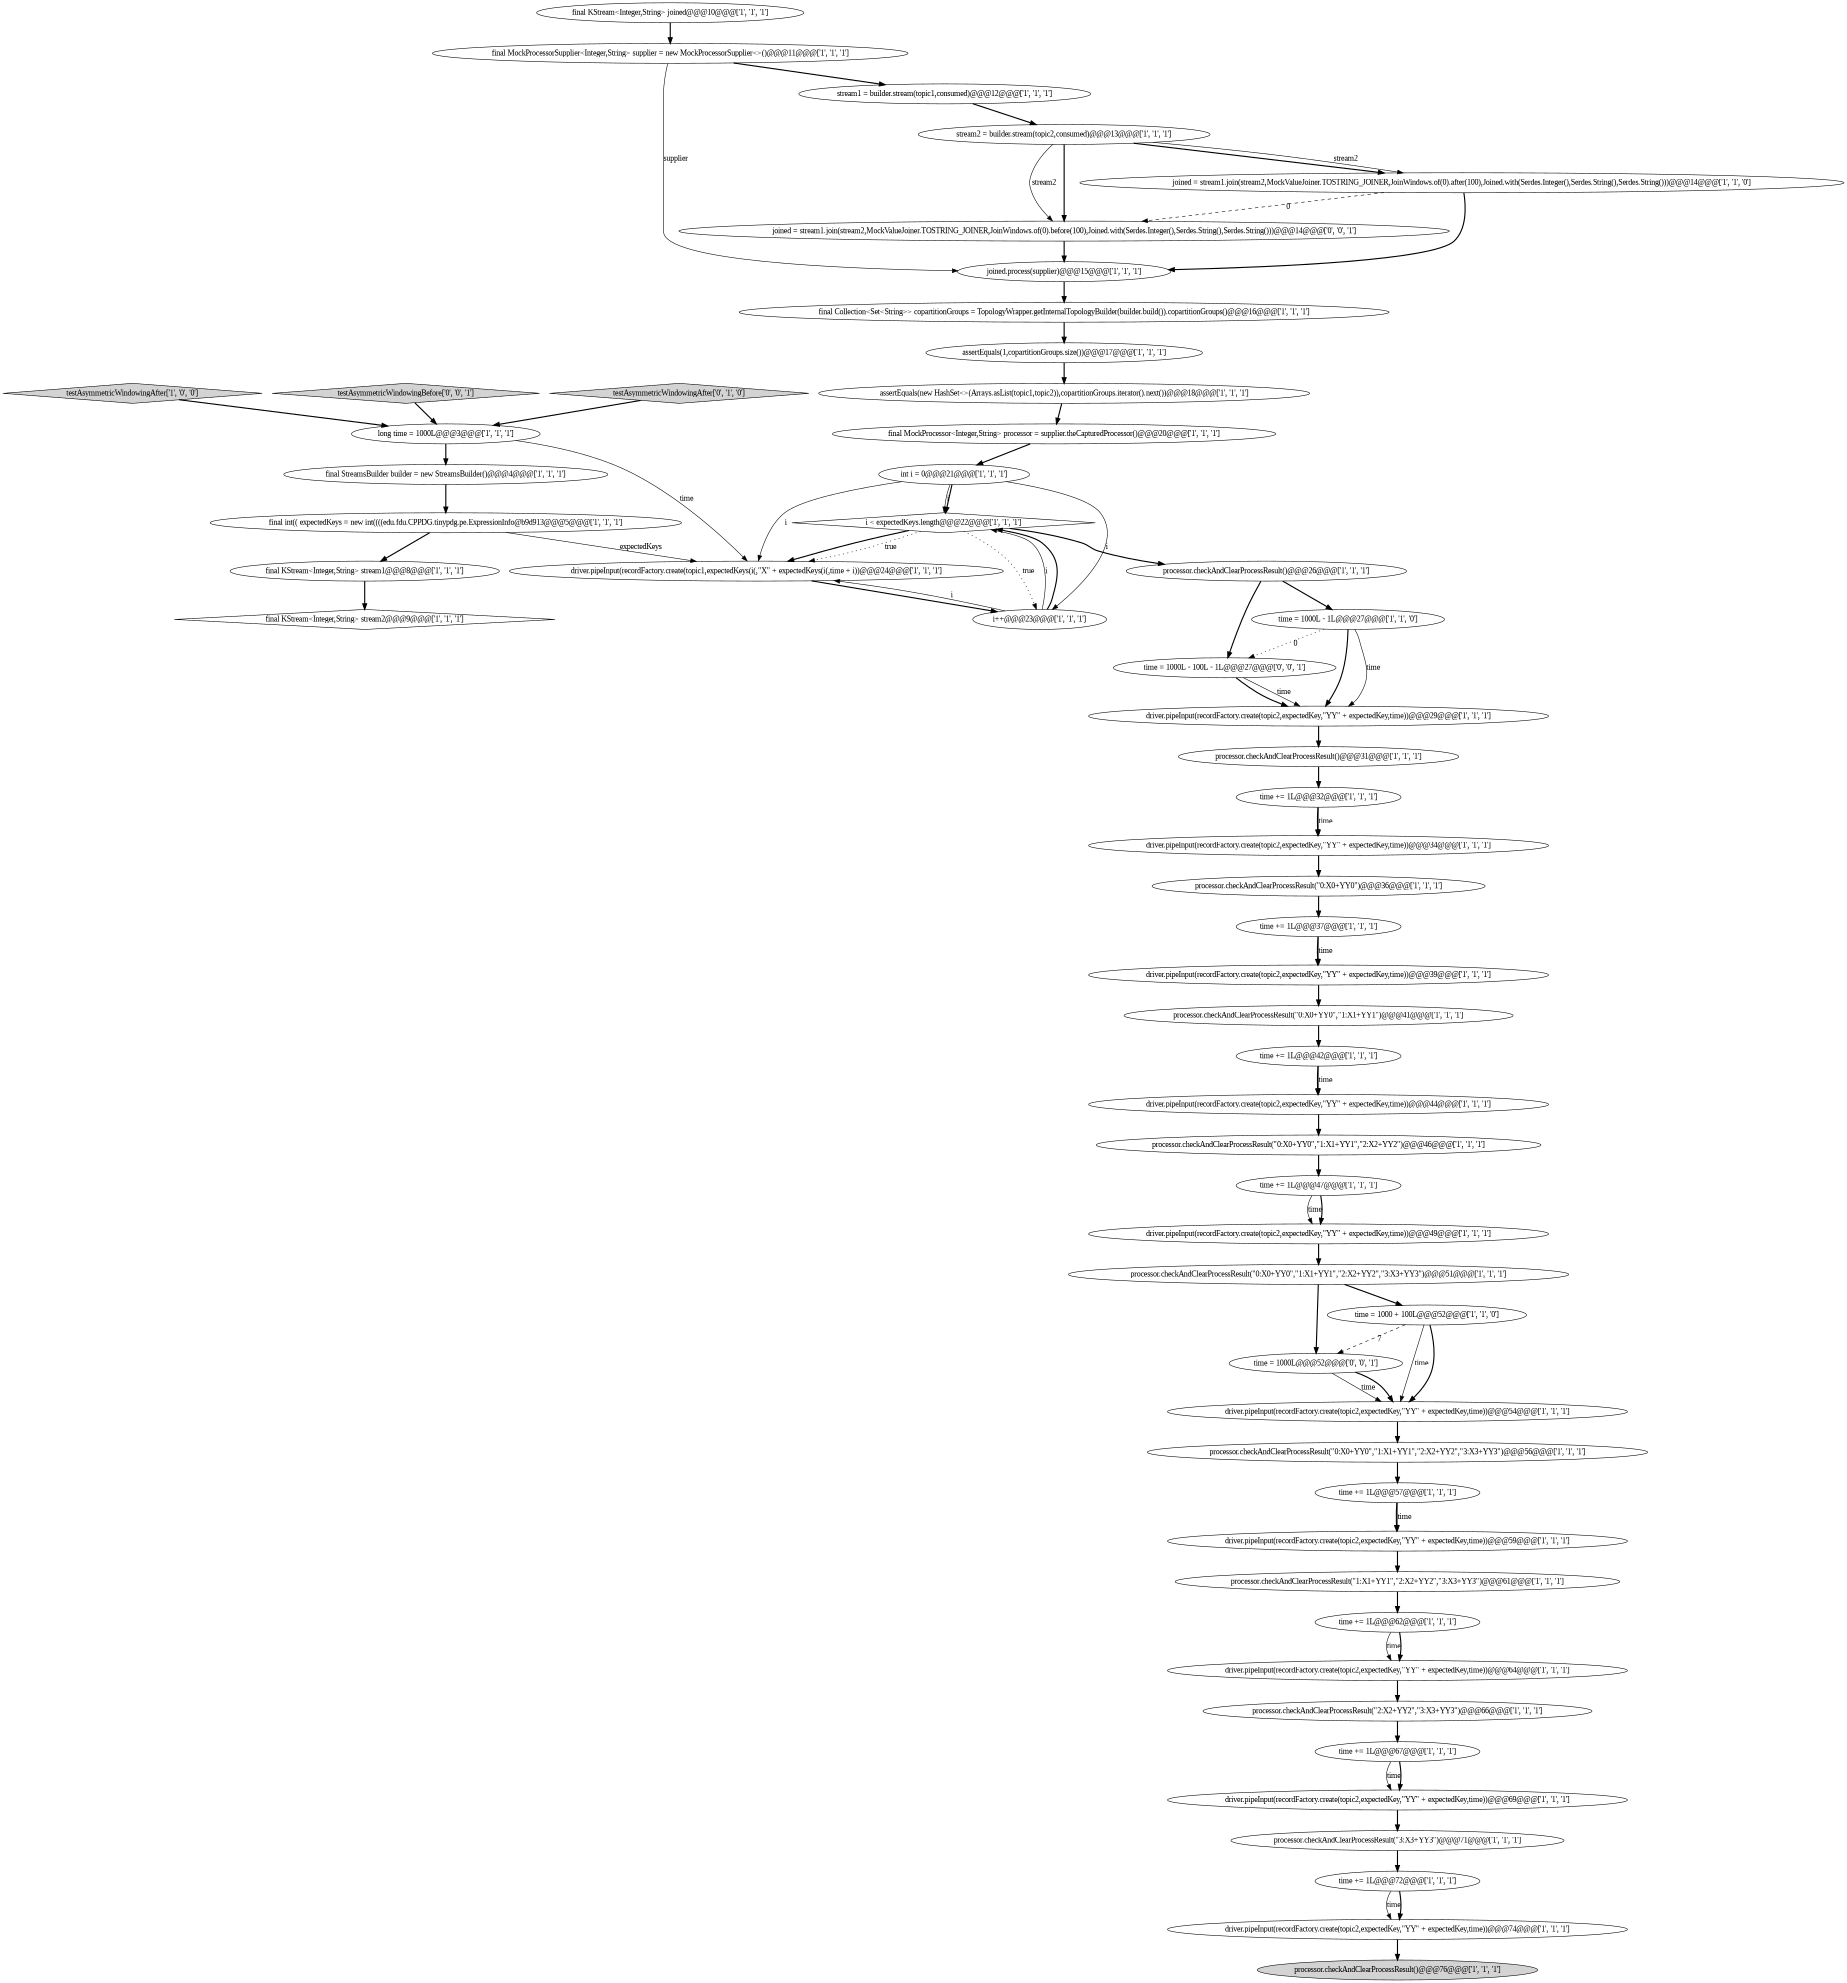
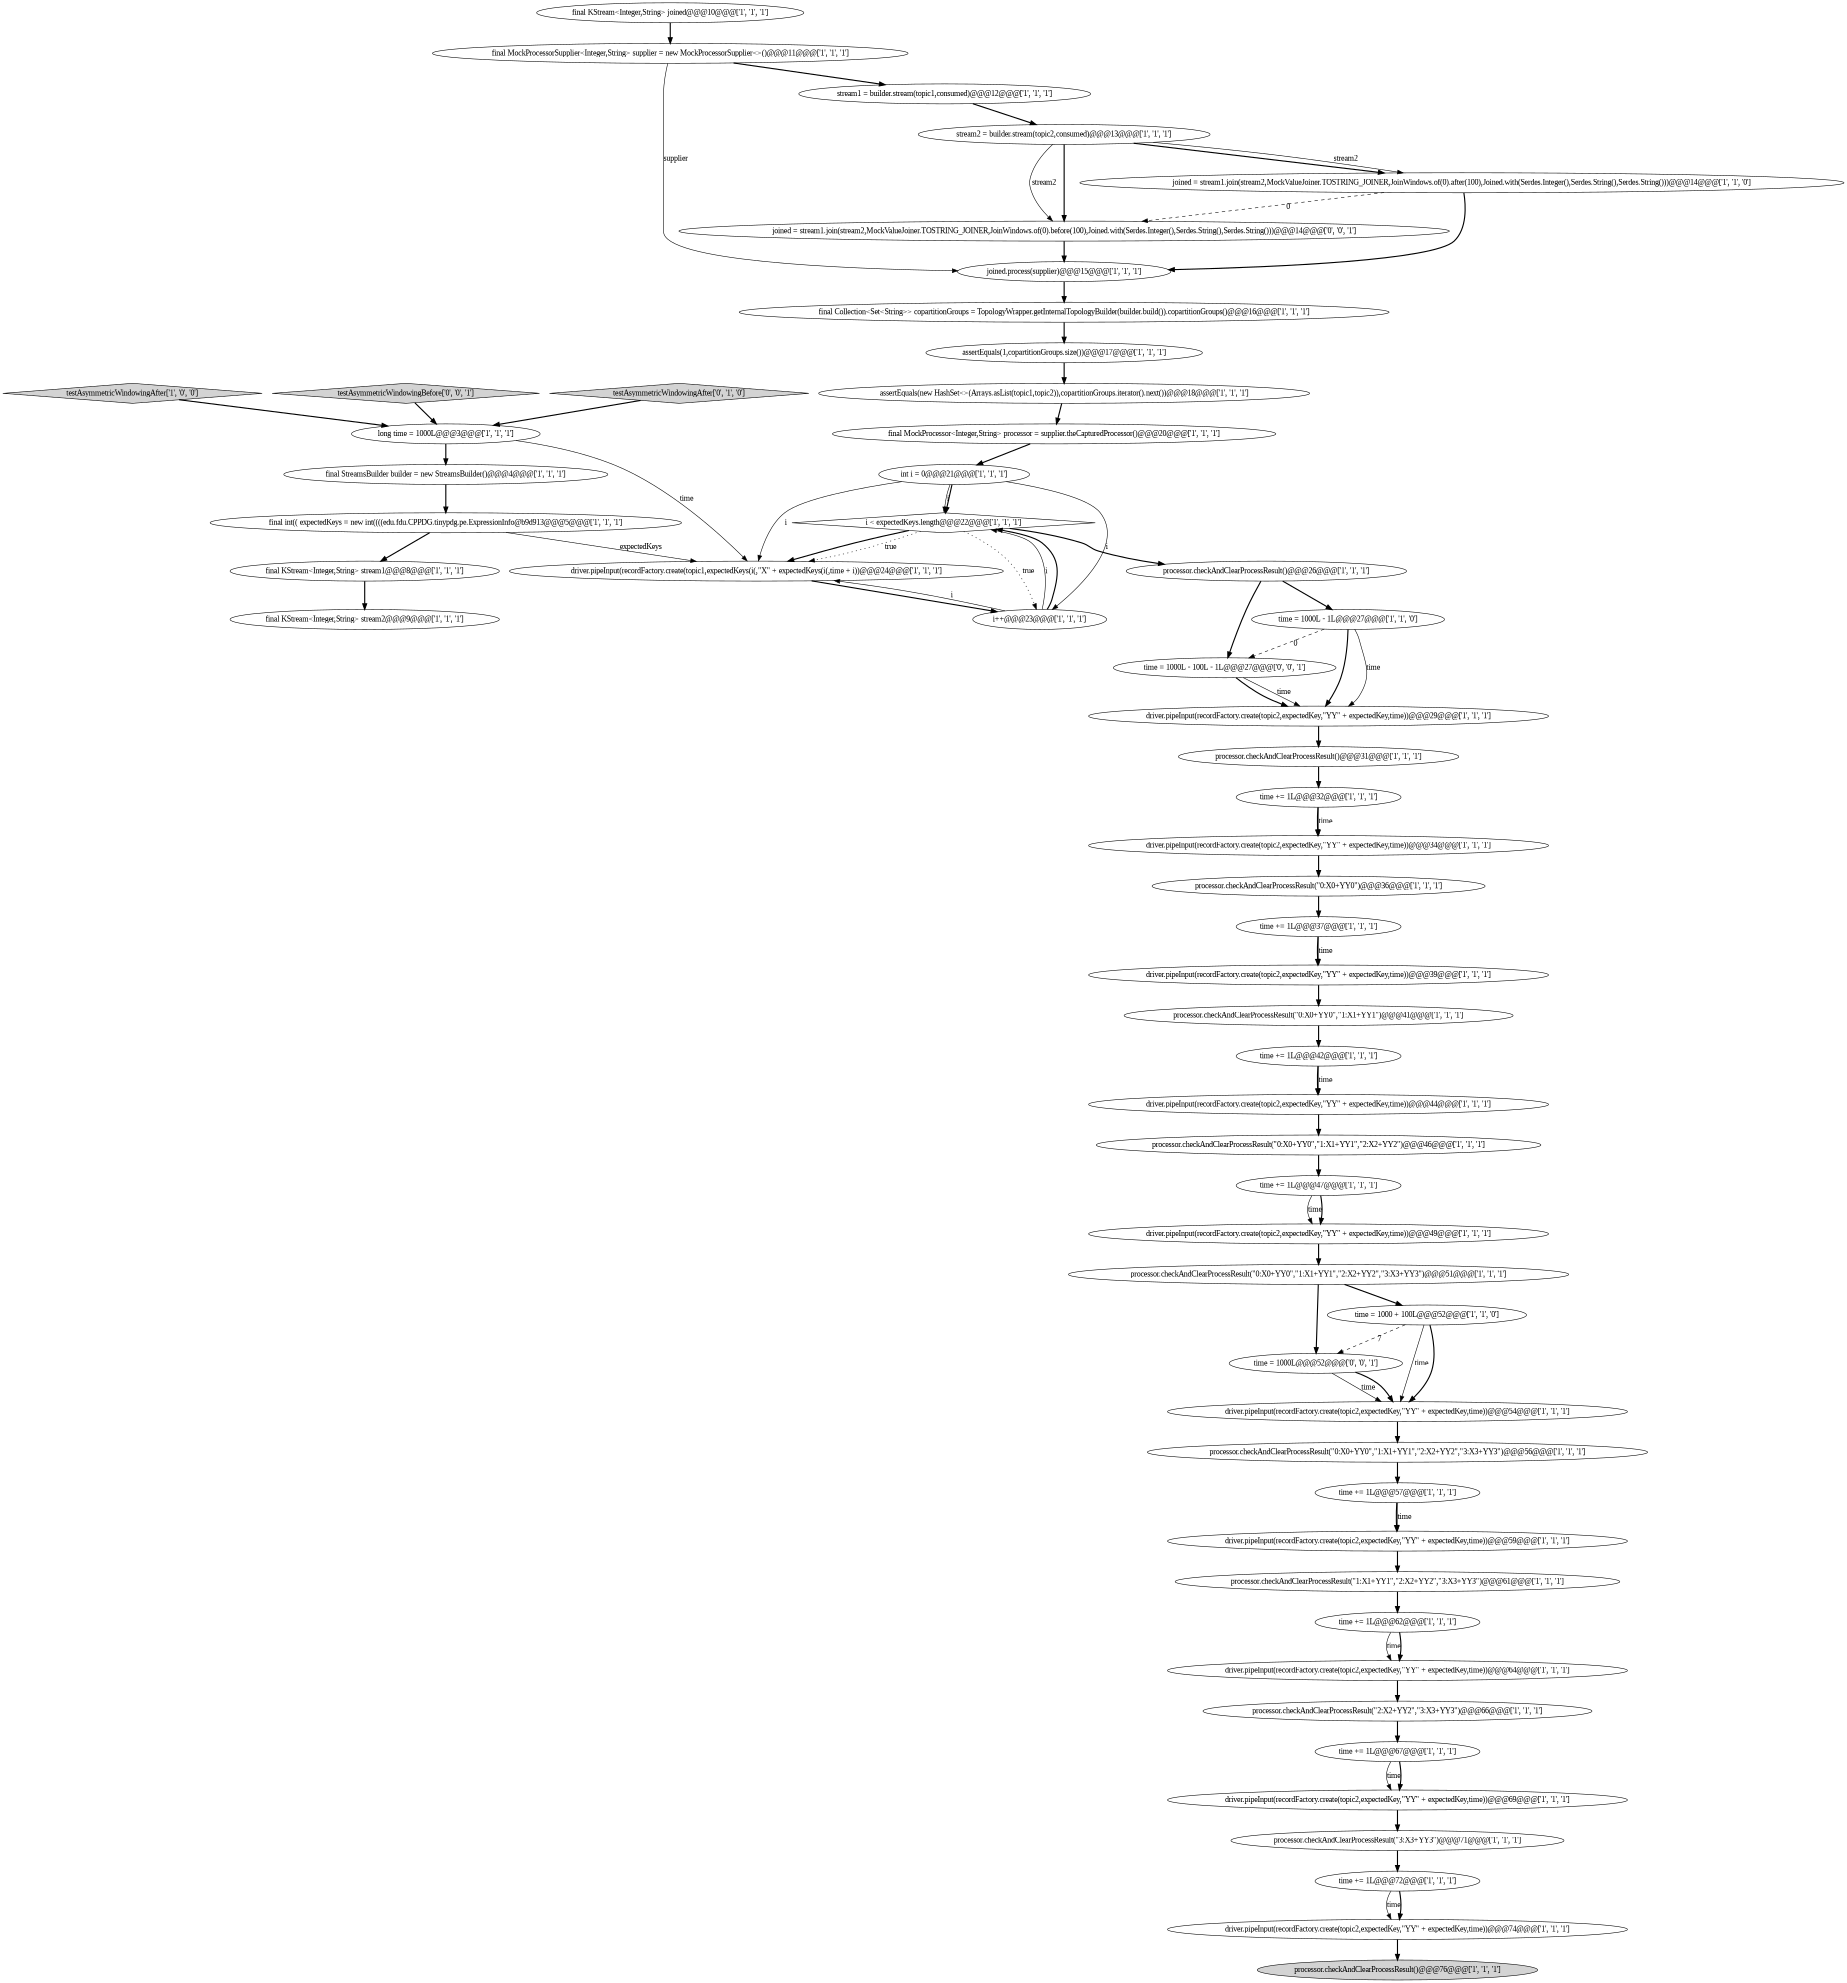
(365, 619) -> (365, 619)
(1289, 643) -> (1289, 643)
